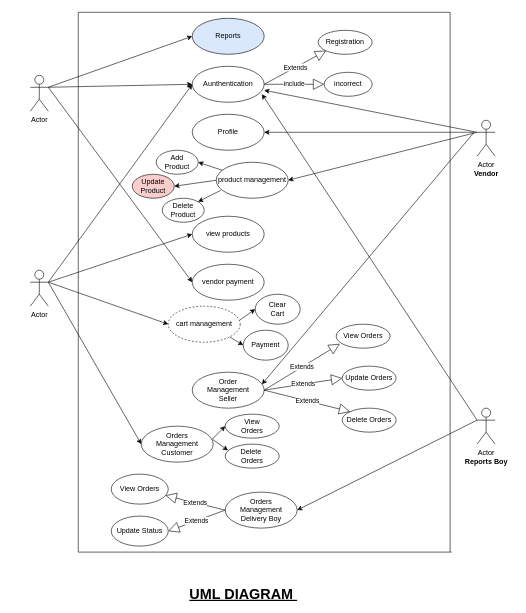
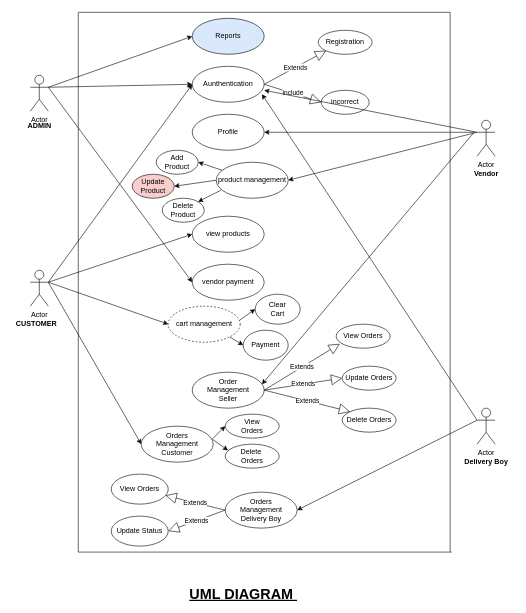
(348, 84) -> (345, 102)
none -> (39, 126)
none -> (36, 324)
(487, 462) -> (487, 462)
